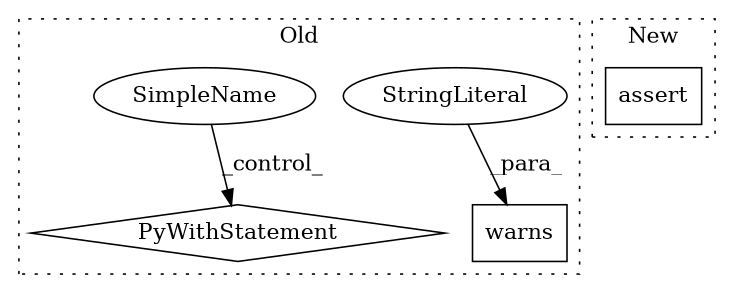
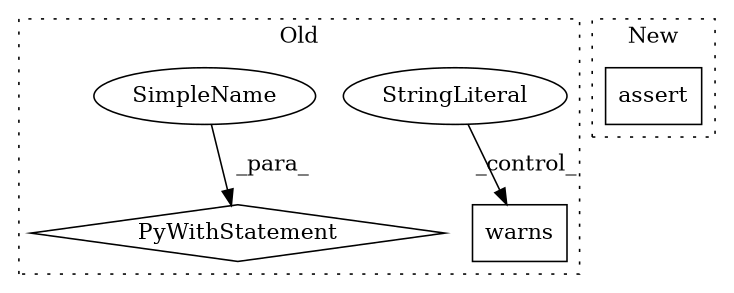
(272, 165) -> (272, 165)
(526, 165) -> (526, 165)
